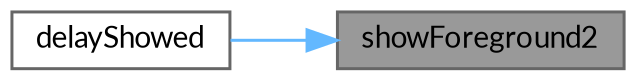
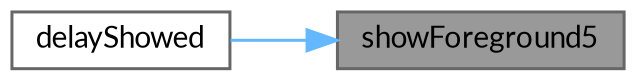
(481, 40) -> (481, 40)
